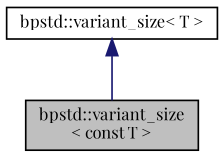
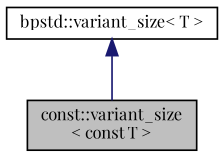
(112, 125) -> (112, 125)
